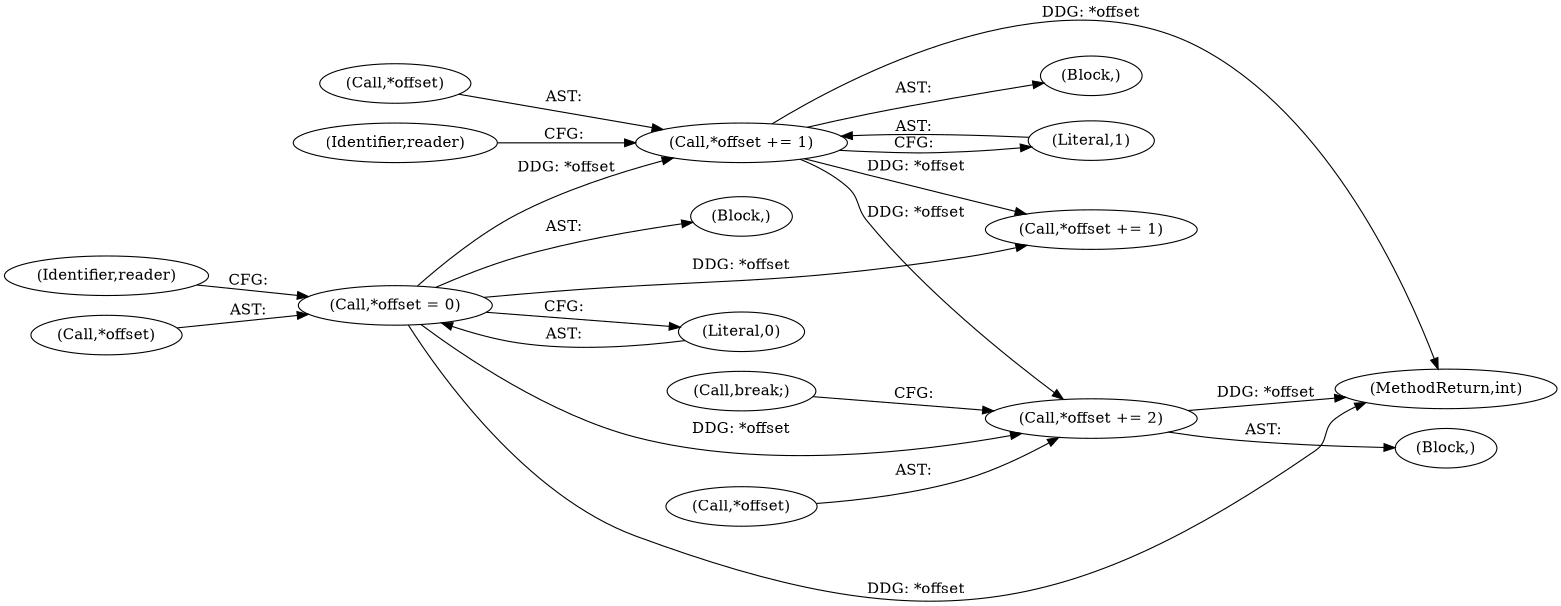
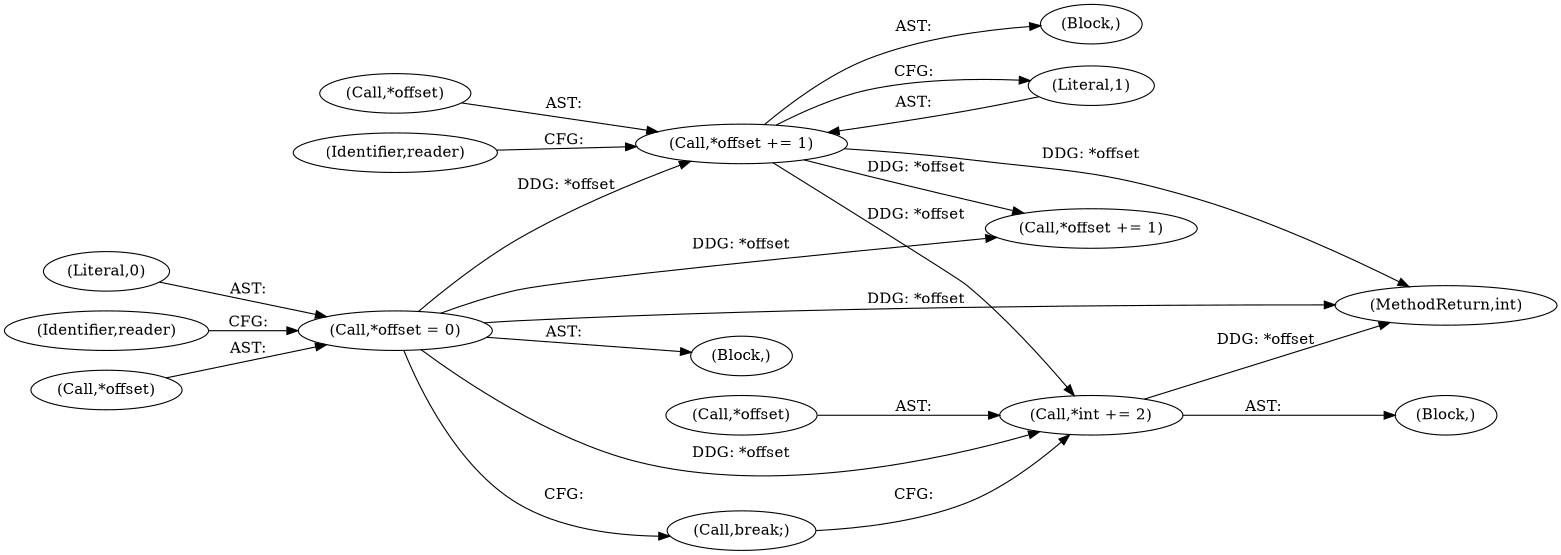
(578, 319) -> (498, 490)
(1091, 419) -> (1091, 415)
